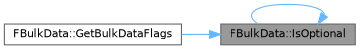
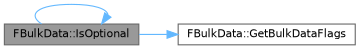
(196, 34) -> (153, 34)
